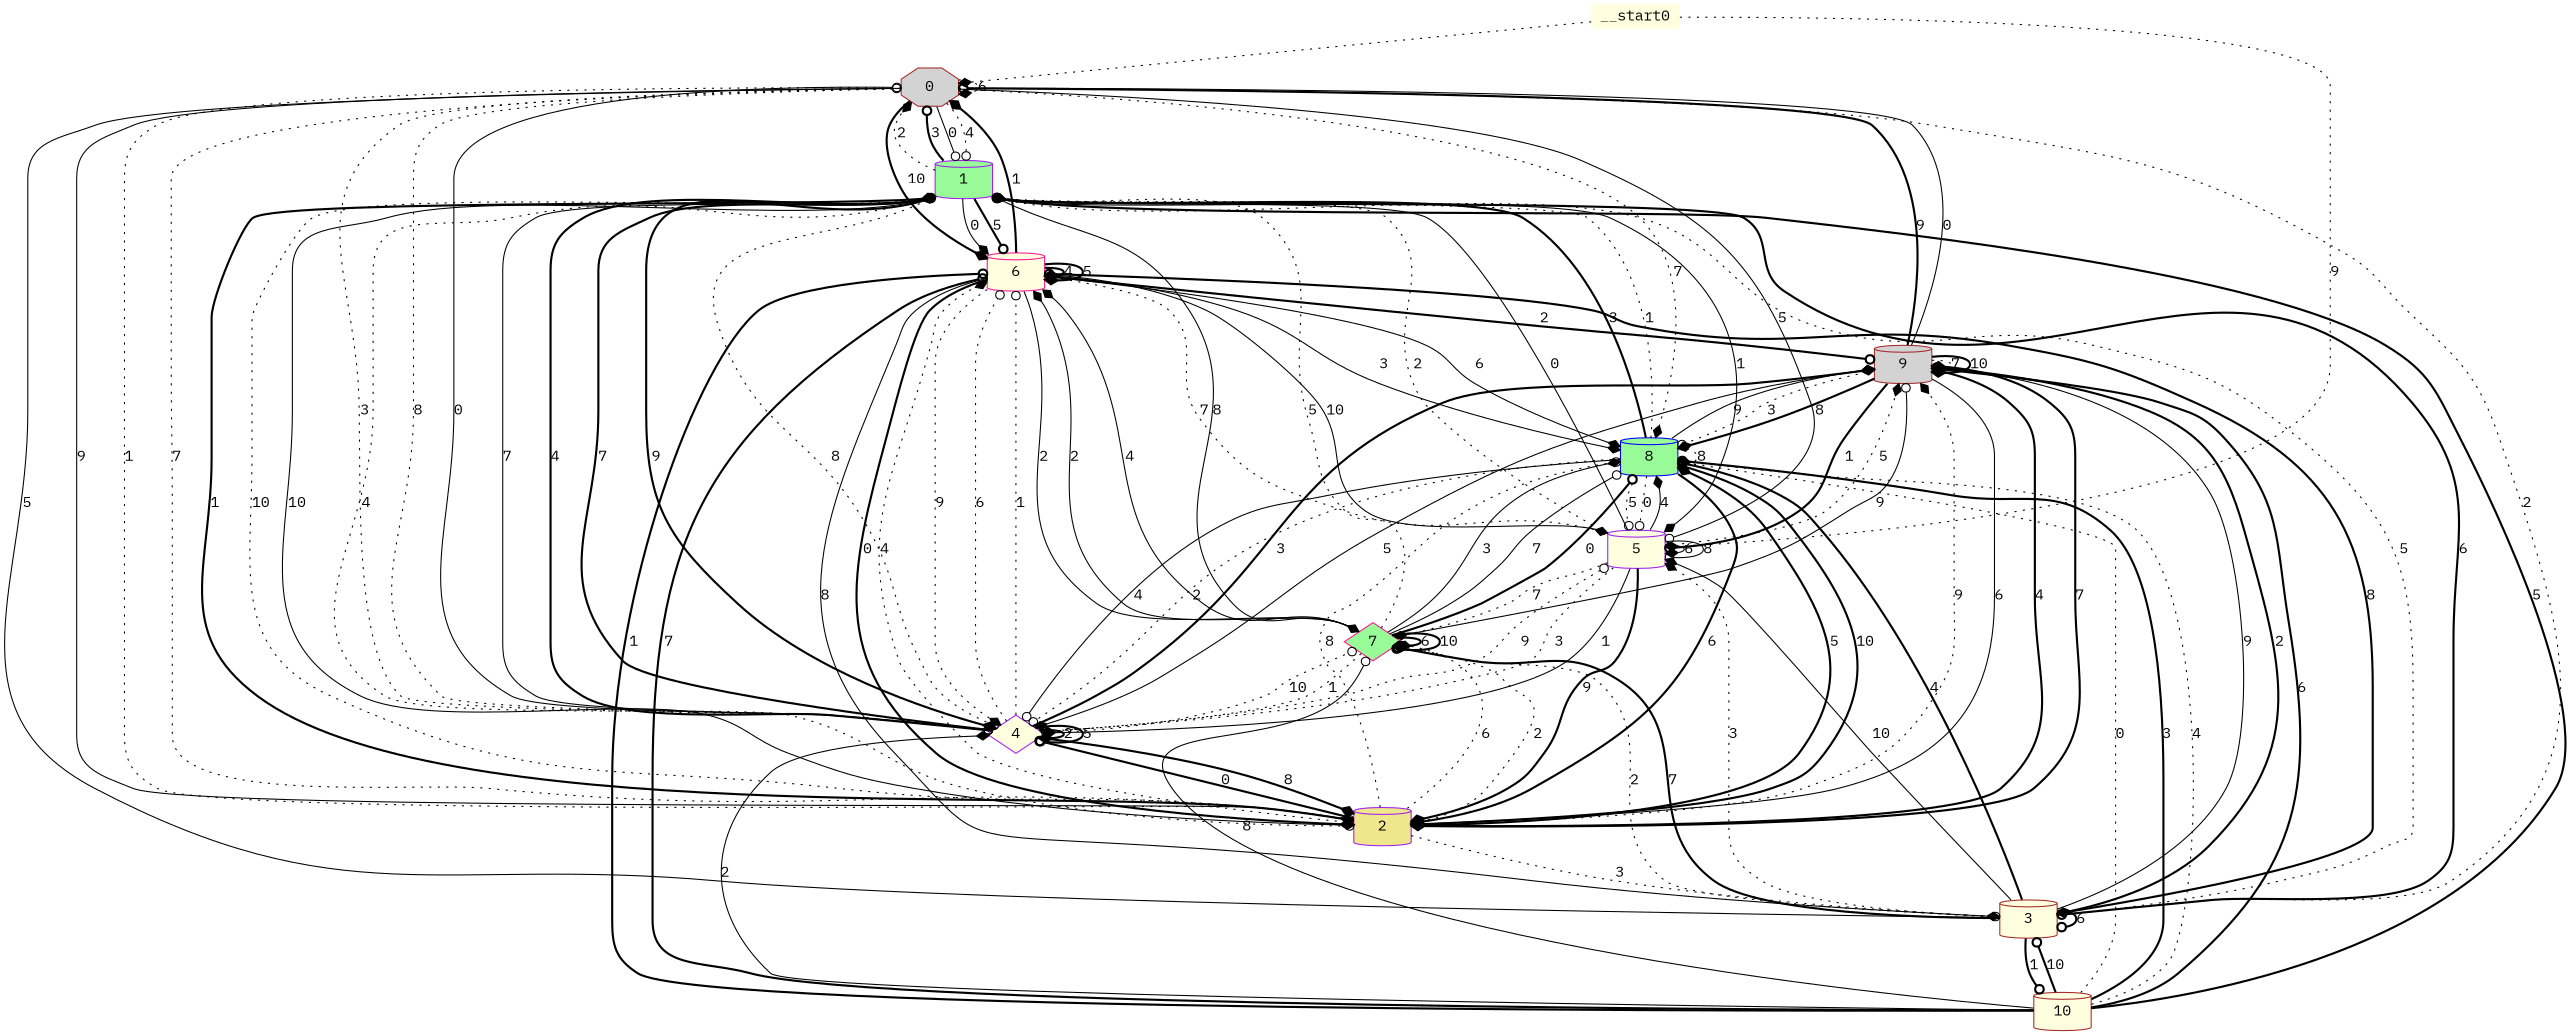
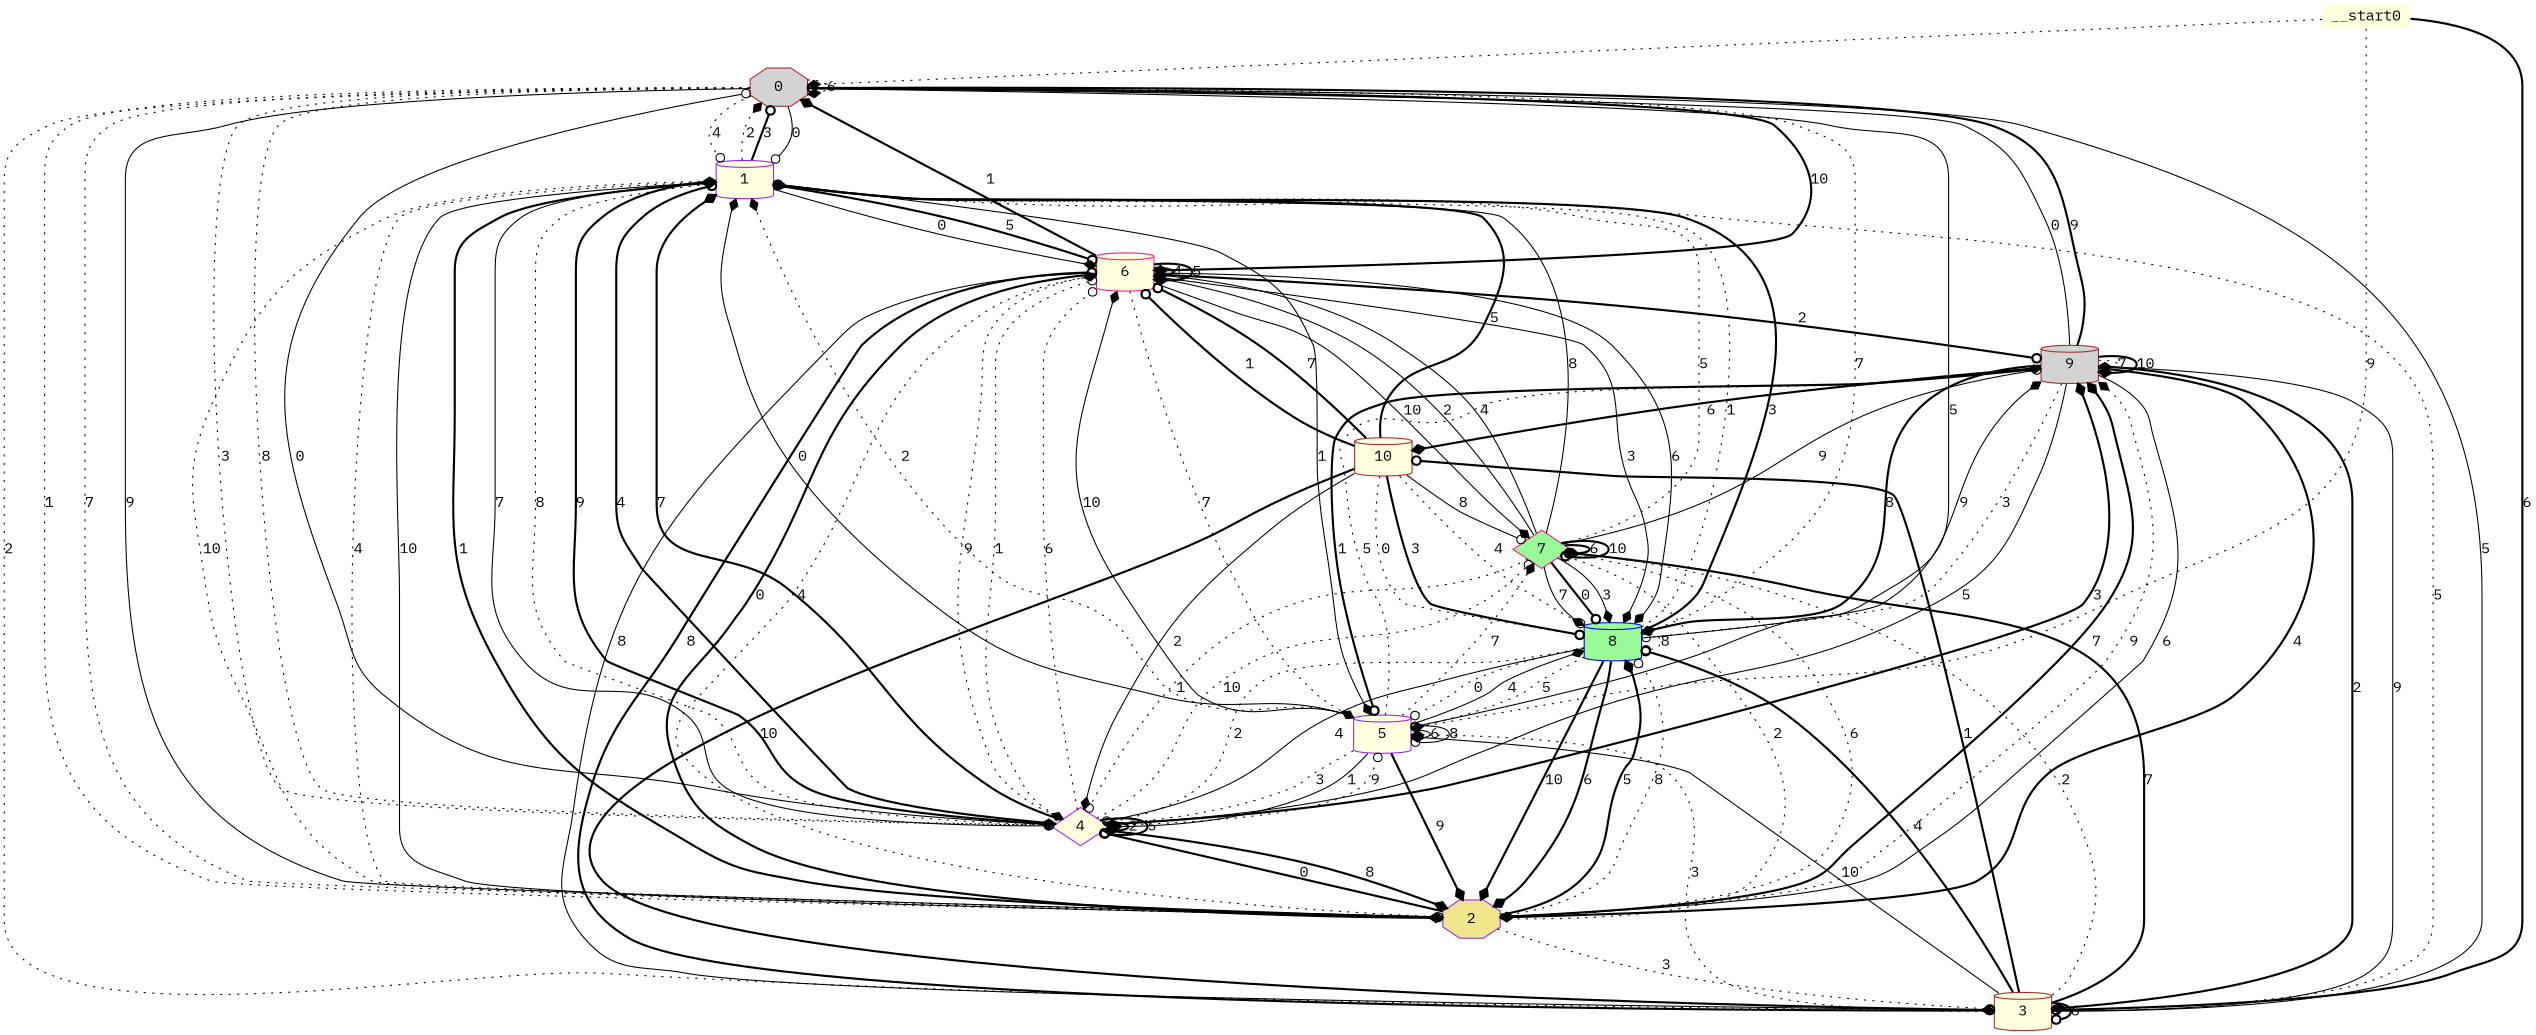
(964, 180) -> (745, 180)
(2119, 325) -> (2522, 677)
(1044, 457) -> (1413, 411)
(2238, 592) -> (2393, 721)
(2288, 619) -> (1747, 398)
(1383, 827) -> (1472, 919)
